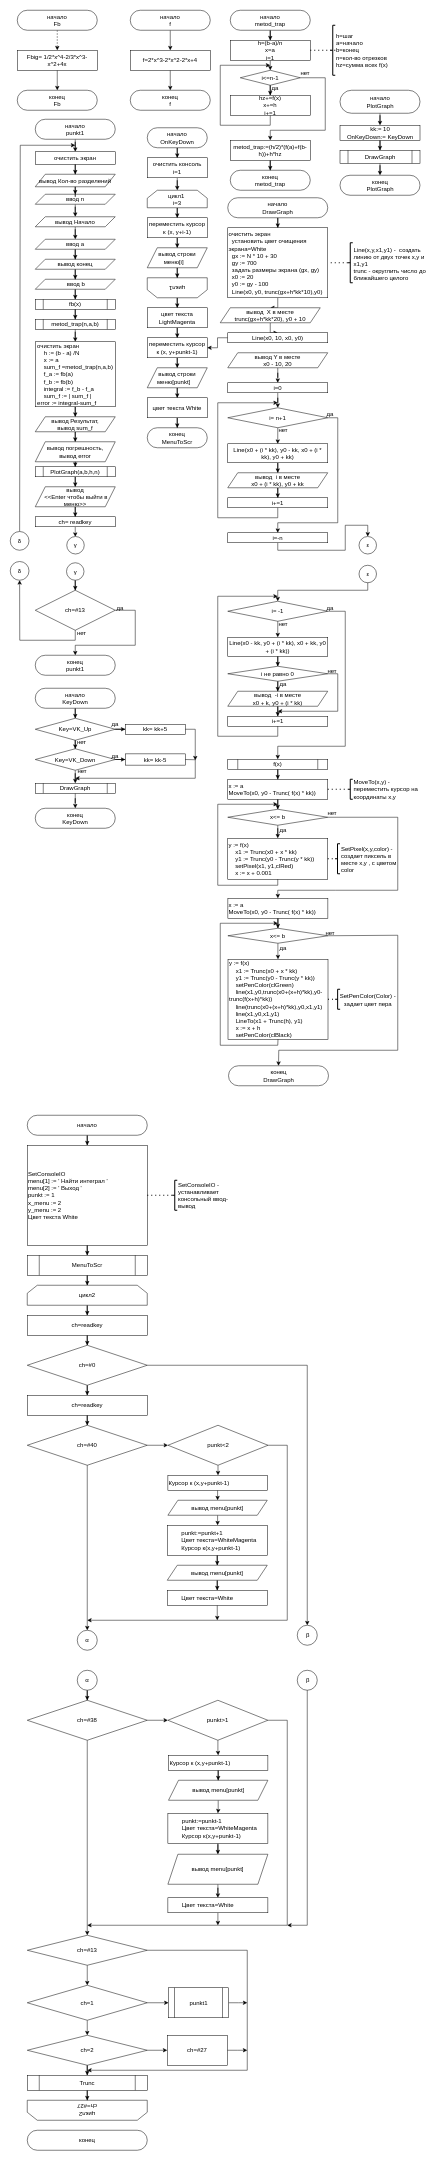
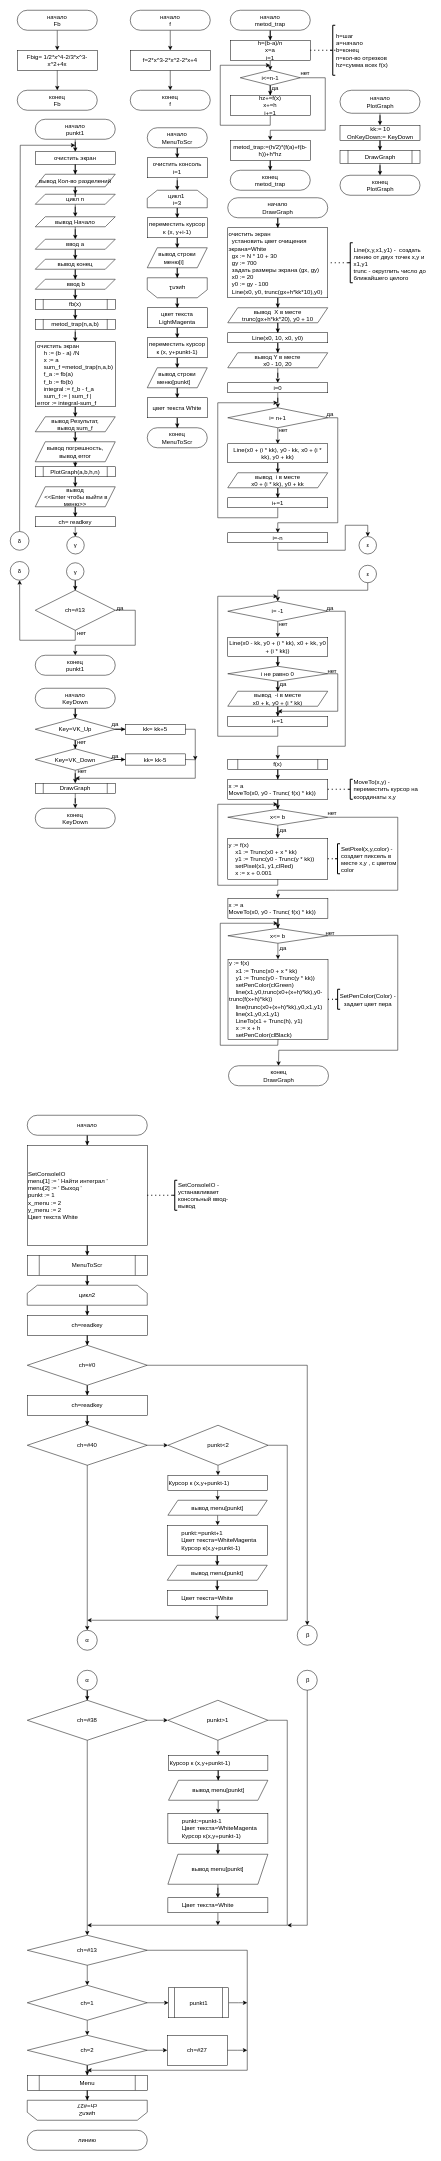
(57, 38) -> (57, 38)
(177, 138) -> (177, 138)
(75, 199) -> (75, 199)
(270, 315) -> (278, 315)
(218, 338) -> (278, 350)
(87, 2083) -> (87, 2083)
(87, 2140) -> (87, 2140)
